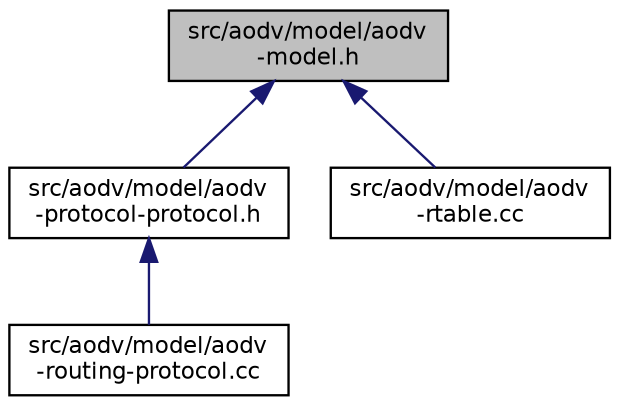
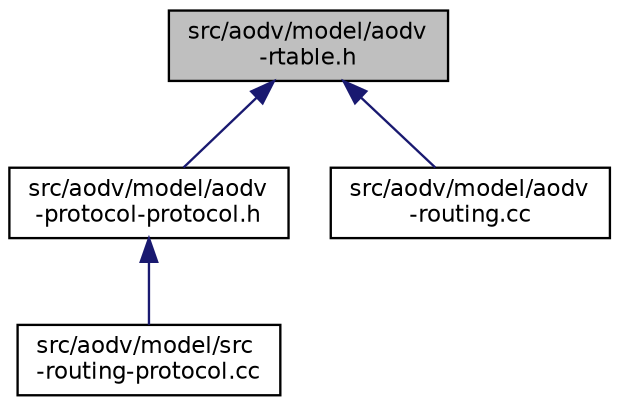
(308, 46) -> (308, 46)
(470, 203) -> (470, 203)
(149, 360) -> (149, 360)
